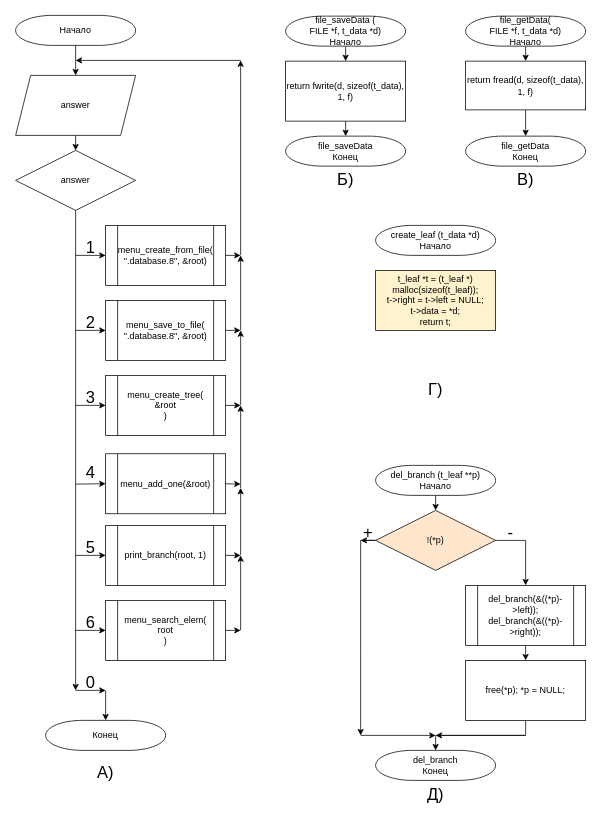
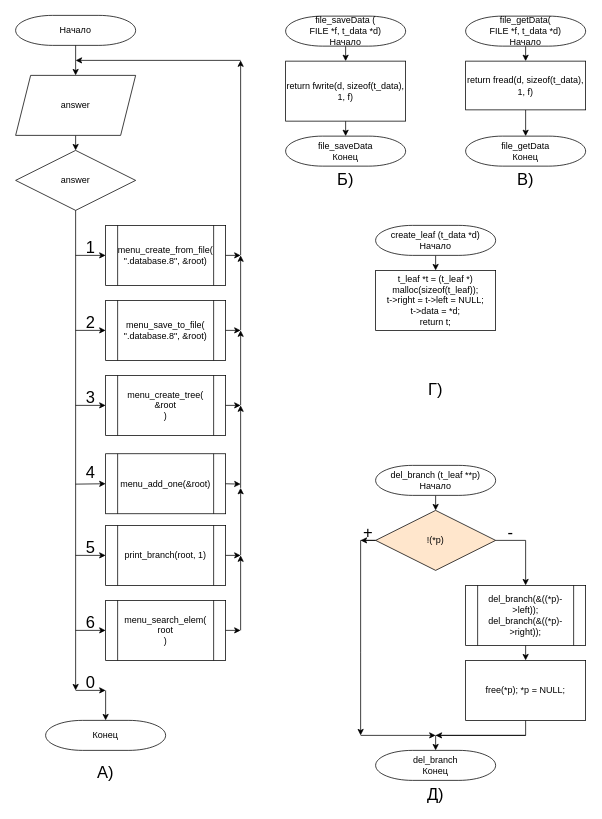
none -> (435, 260)
(435, 300) -> (435, 300)
